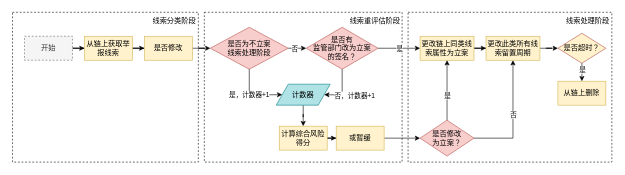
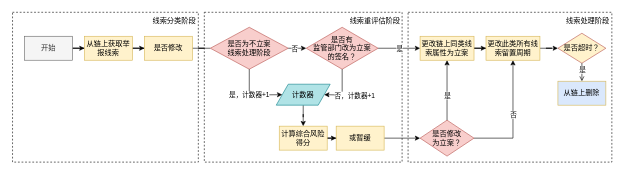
(48, 48) -> (48, 48)
(204, 48) -> (206, 48)
(582, 75) -> (582, 77)
(582, 93) -> (582, 93)
